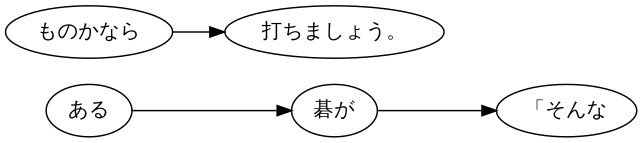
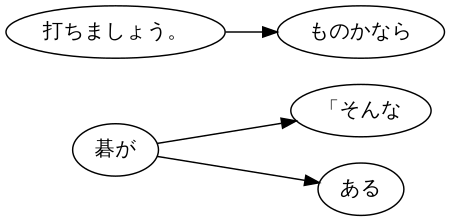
(191, 32) -> (244, 32)
(204, 111) -> (231, 168)
